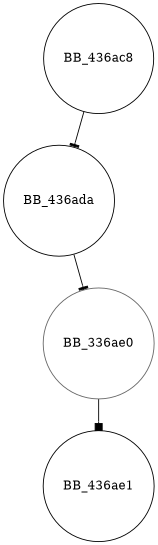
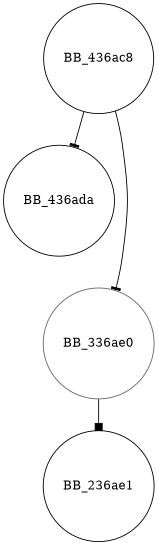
(78, 270) -> (127, 198)
(99, 486) -> (99, 486)
